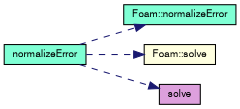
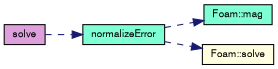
(180, 15) -> (238, 15)
(114, 75) -> (59, 35)
